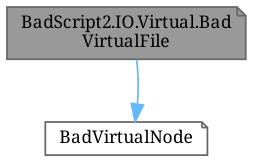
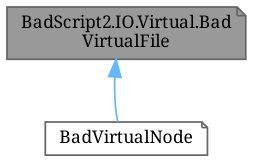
(138, 82) -> (115, 99)
